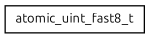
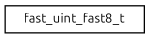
(75, 19) -> (75, 19)
